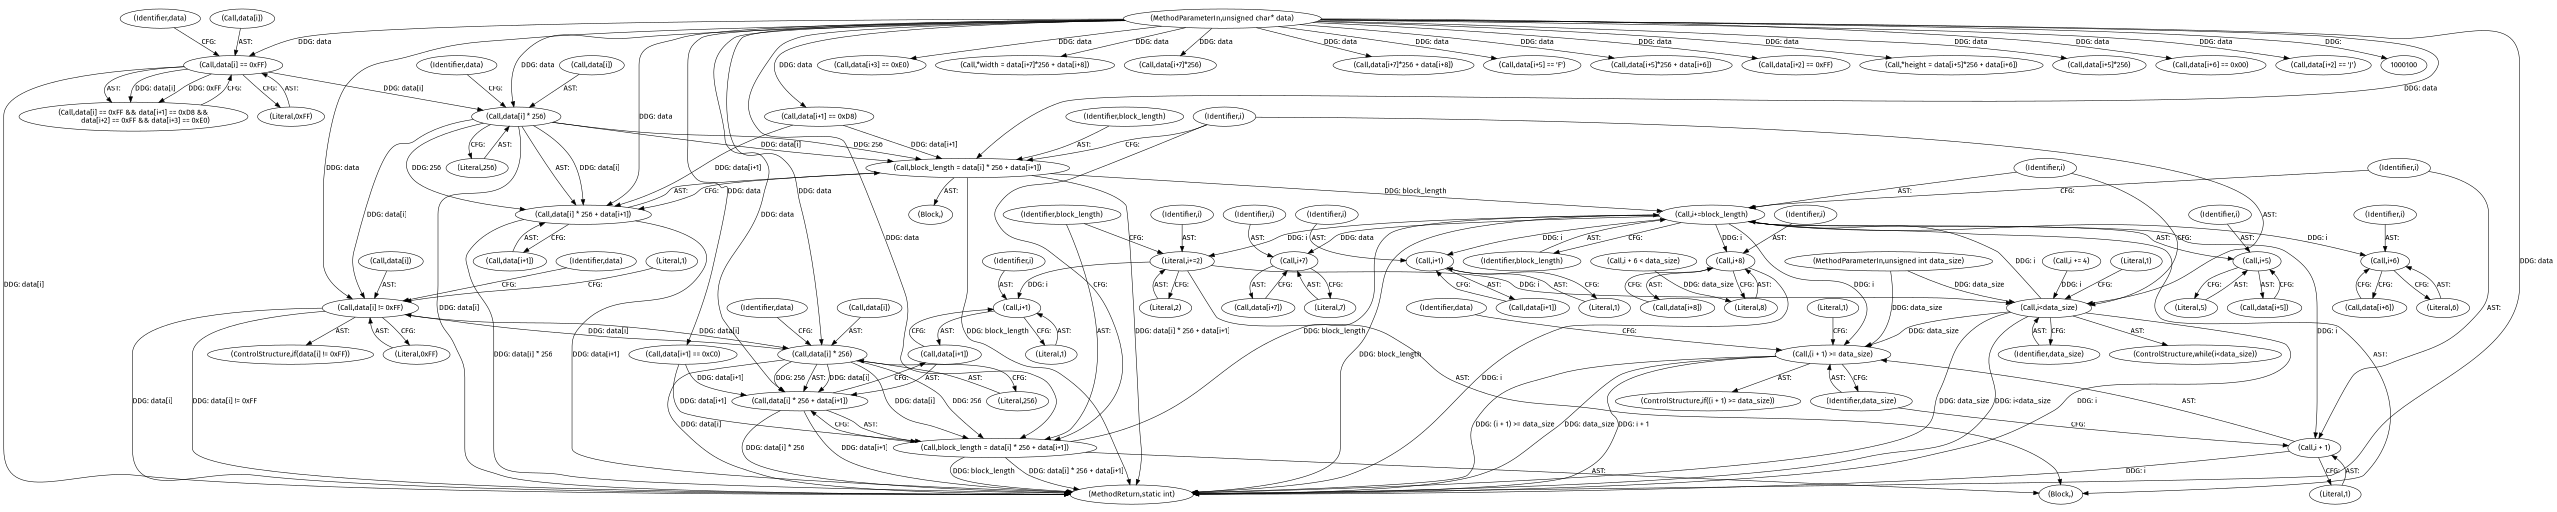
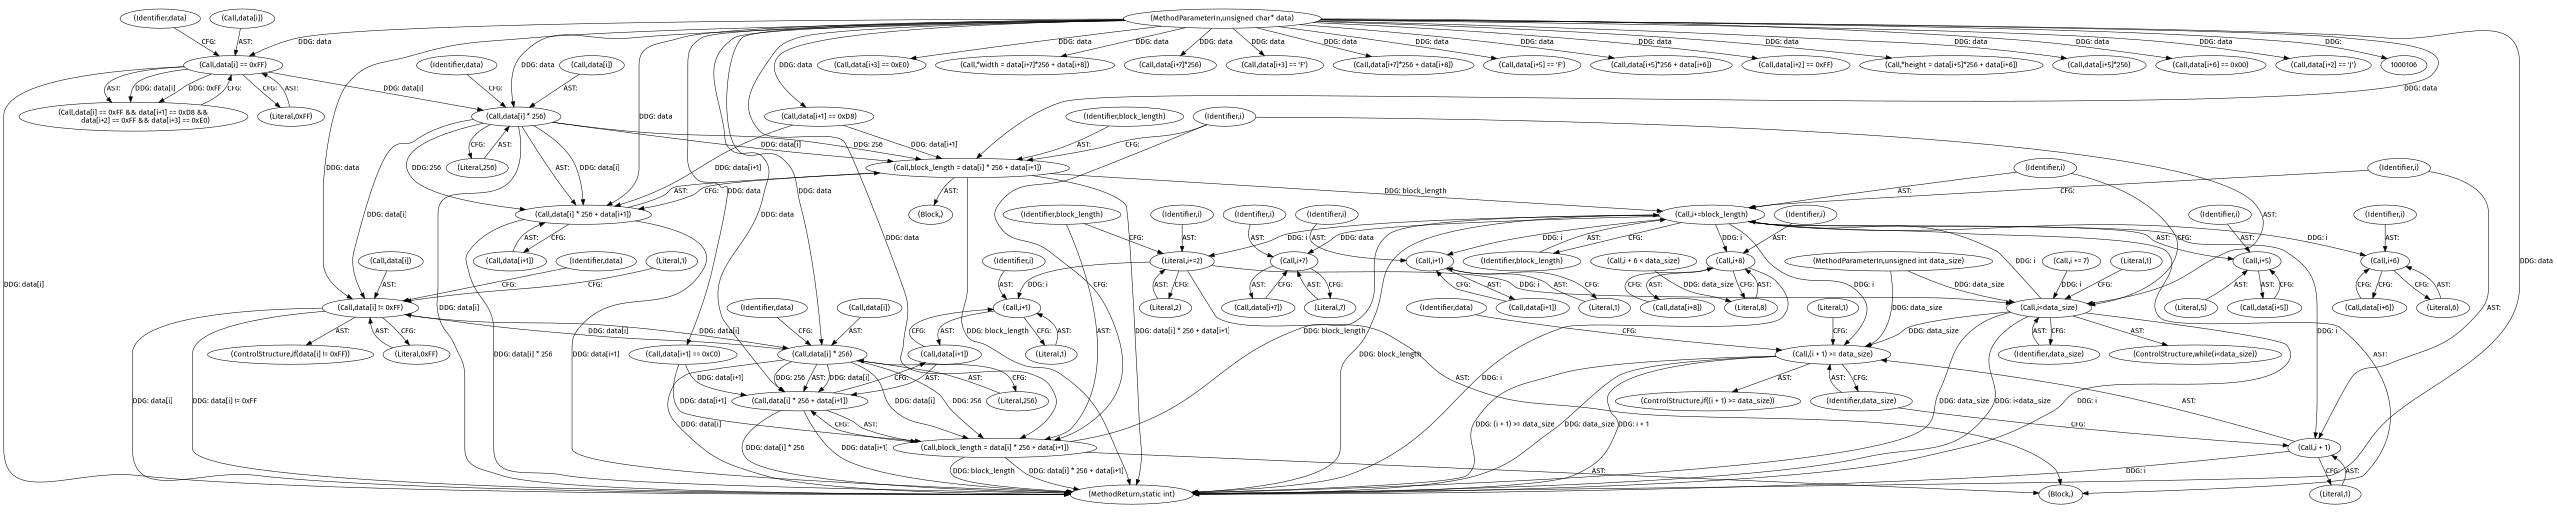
none -> (1275, 65)
(2404, 65) -> (2404, 65)
(2072, 261) -> (2072, 261)
(2215, 276) -> none
